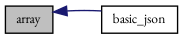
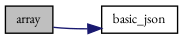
(84, 11) -> (70, 29)
